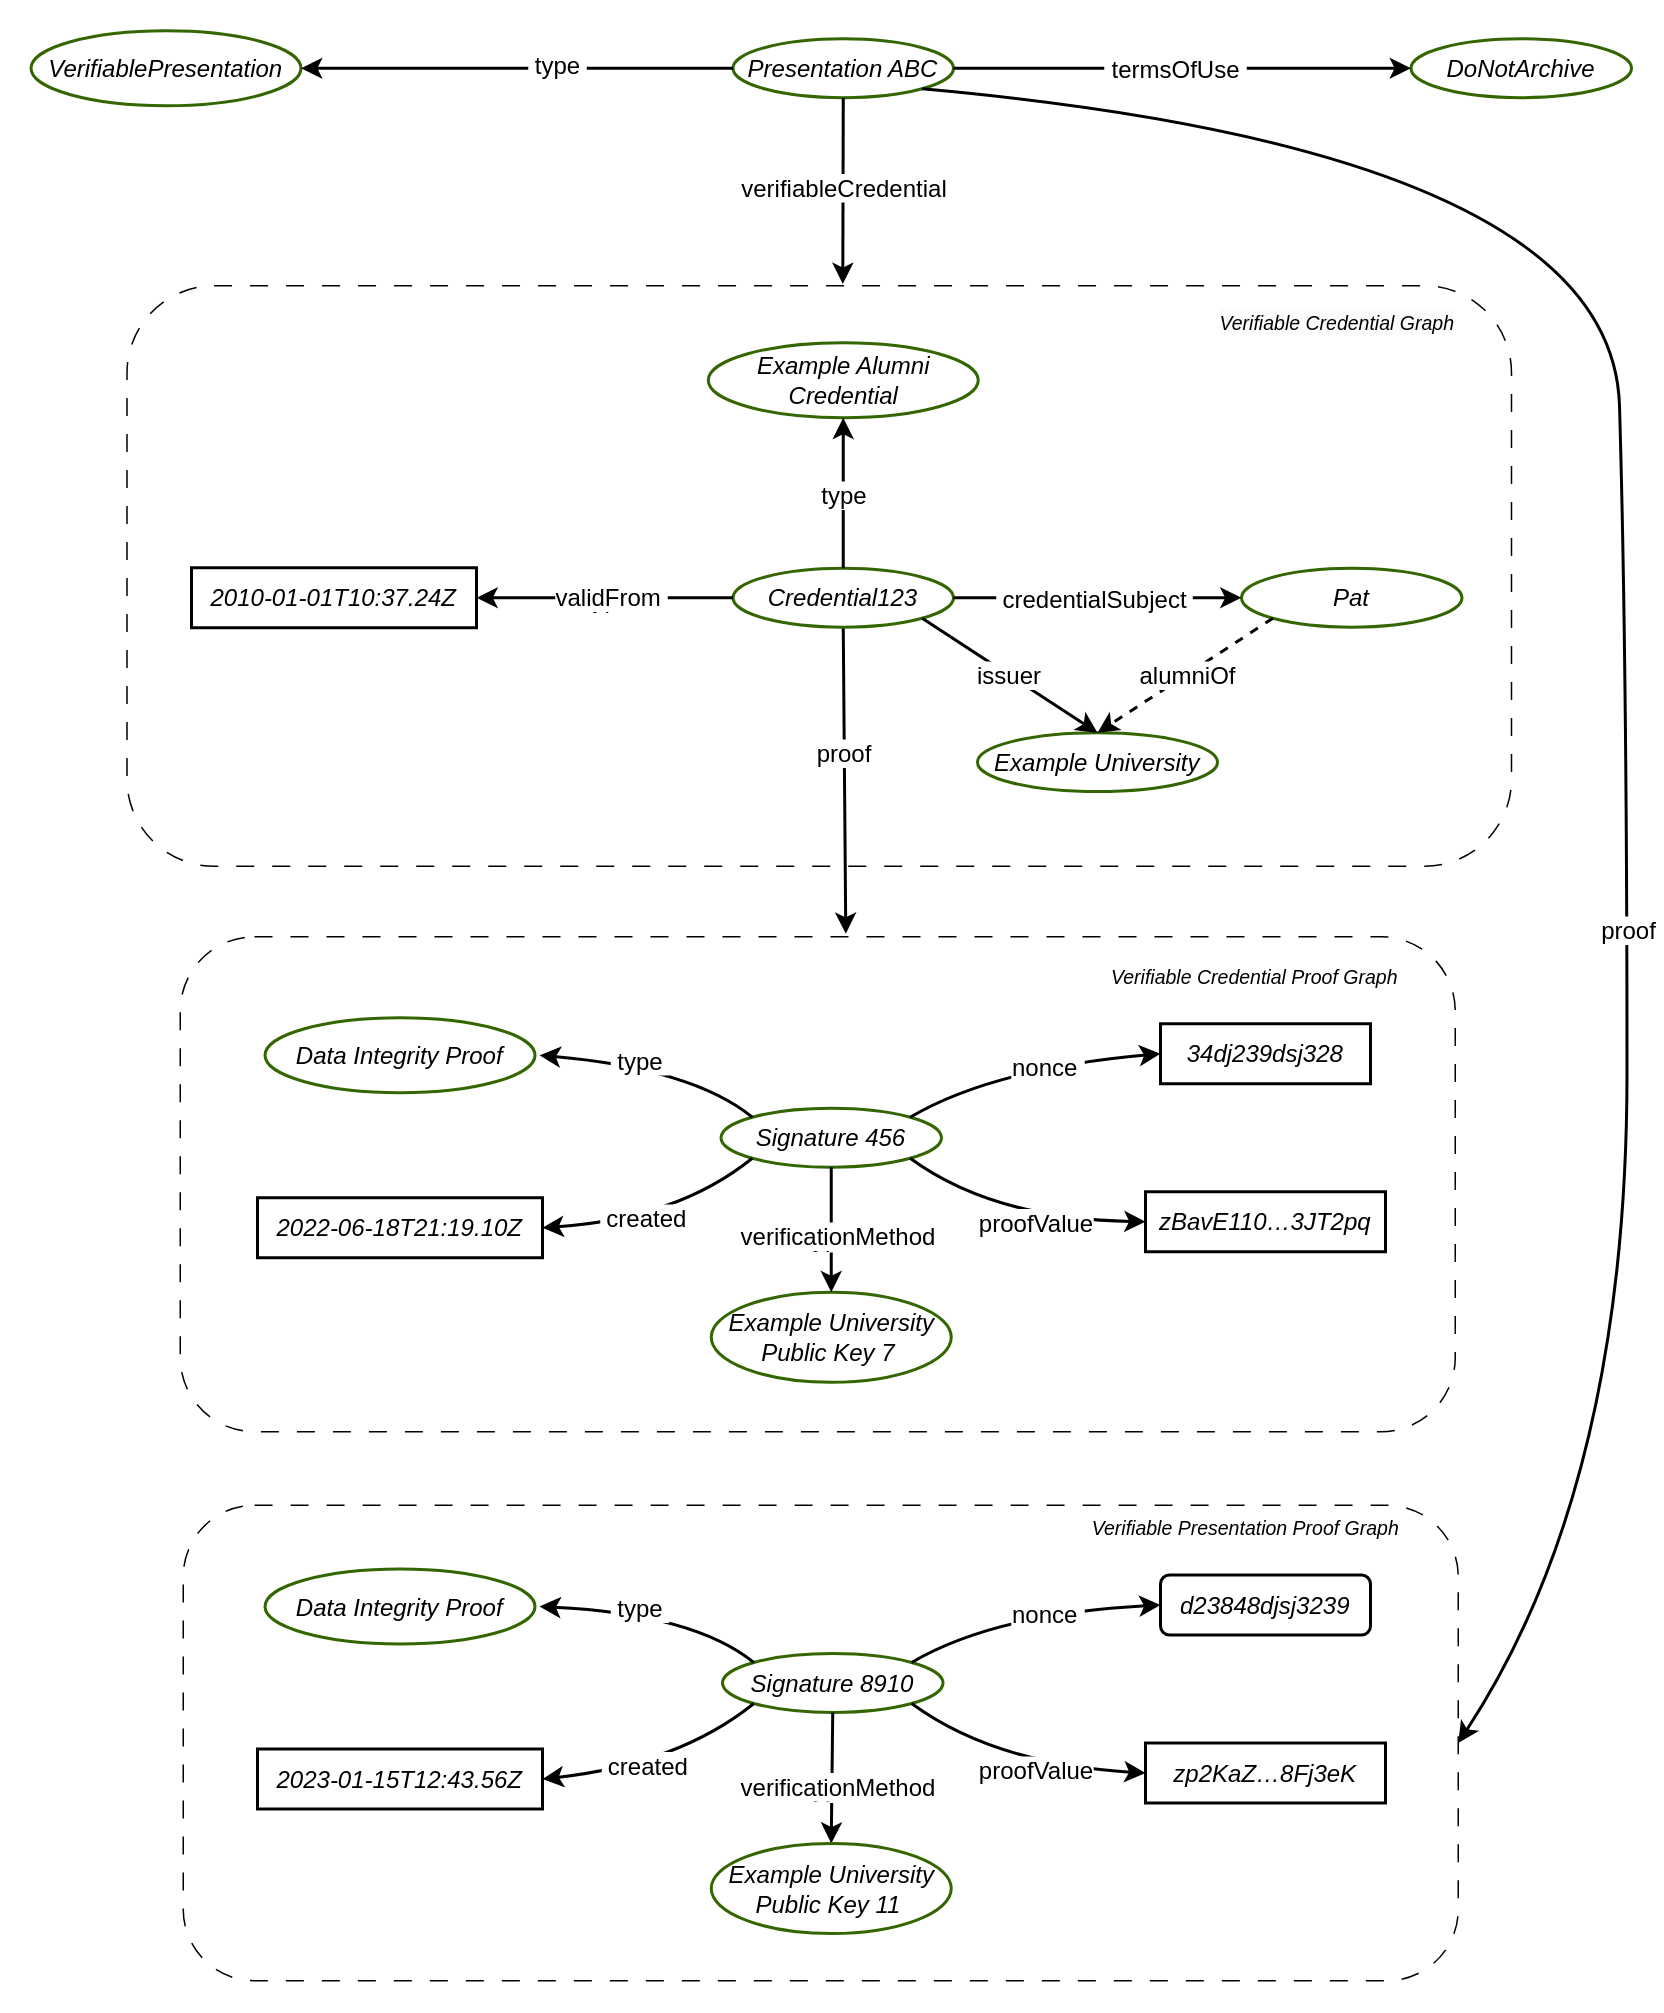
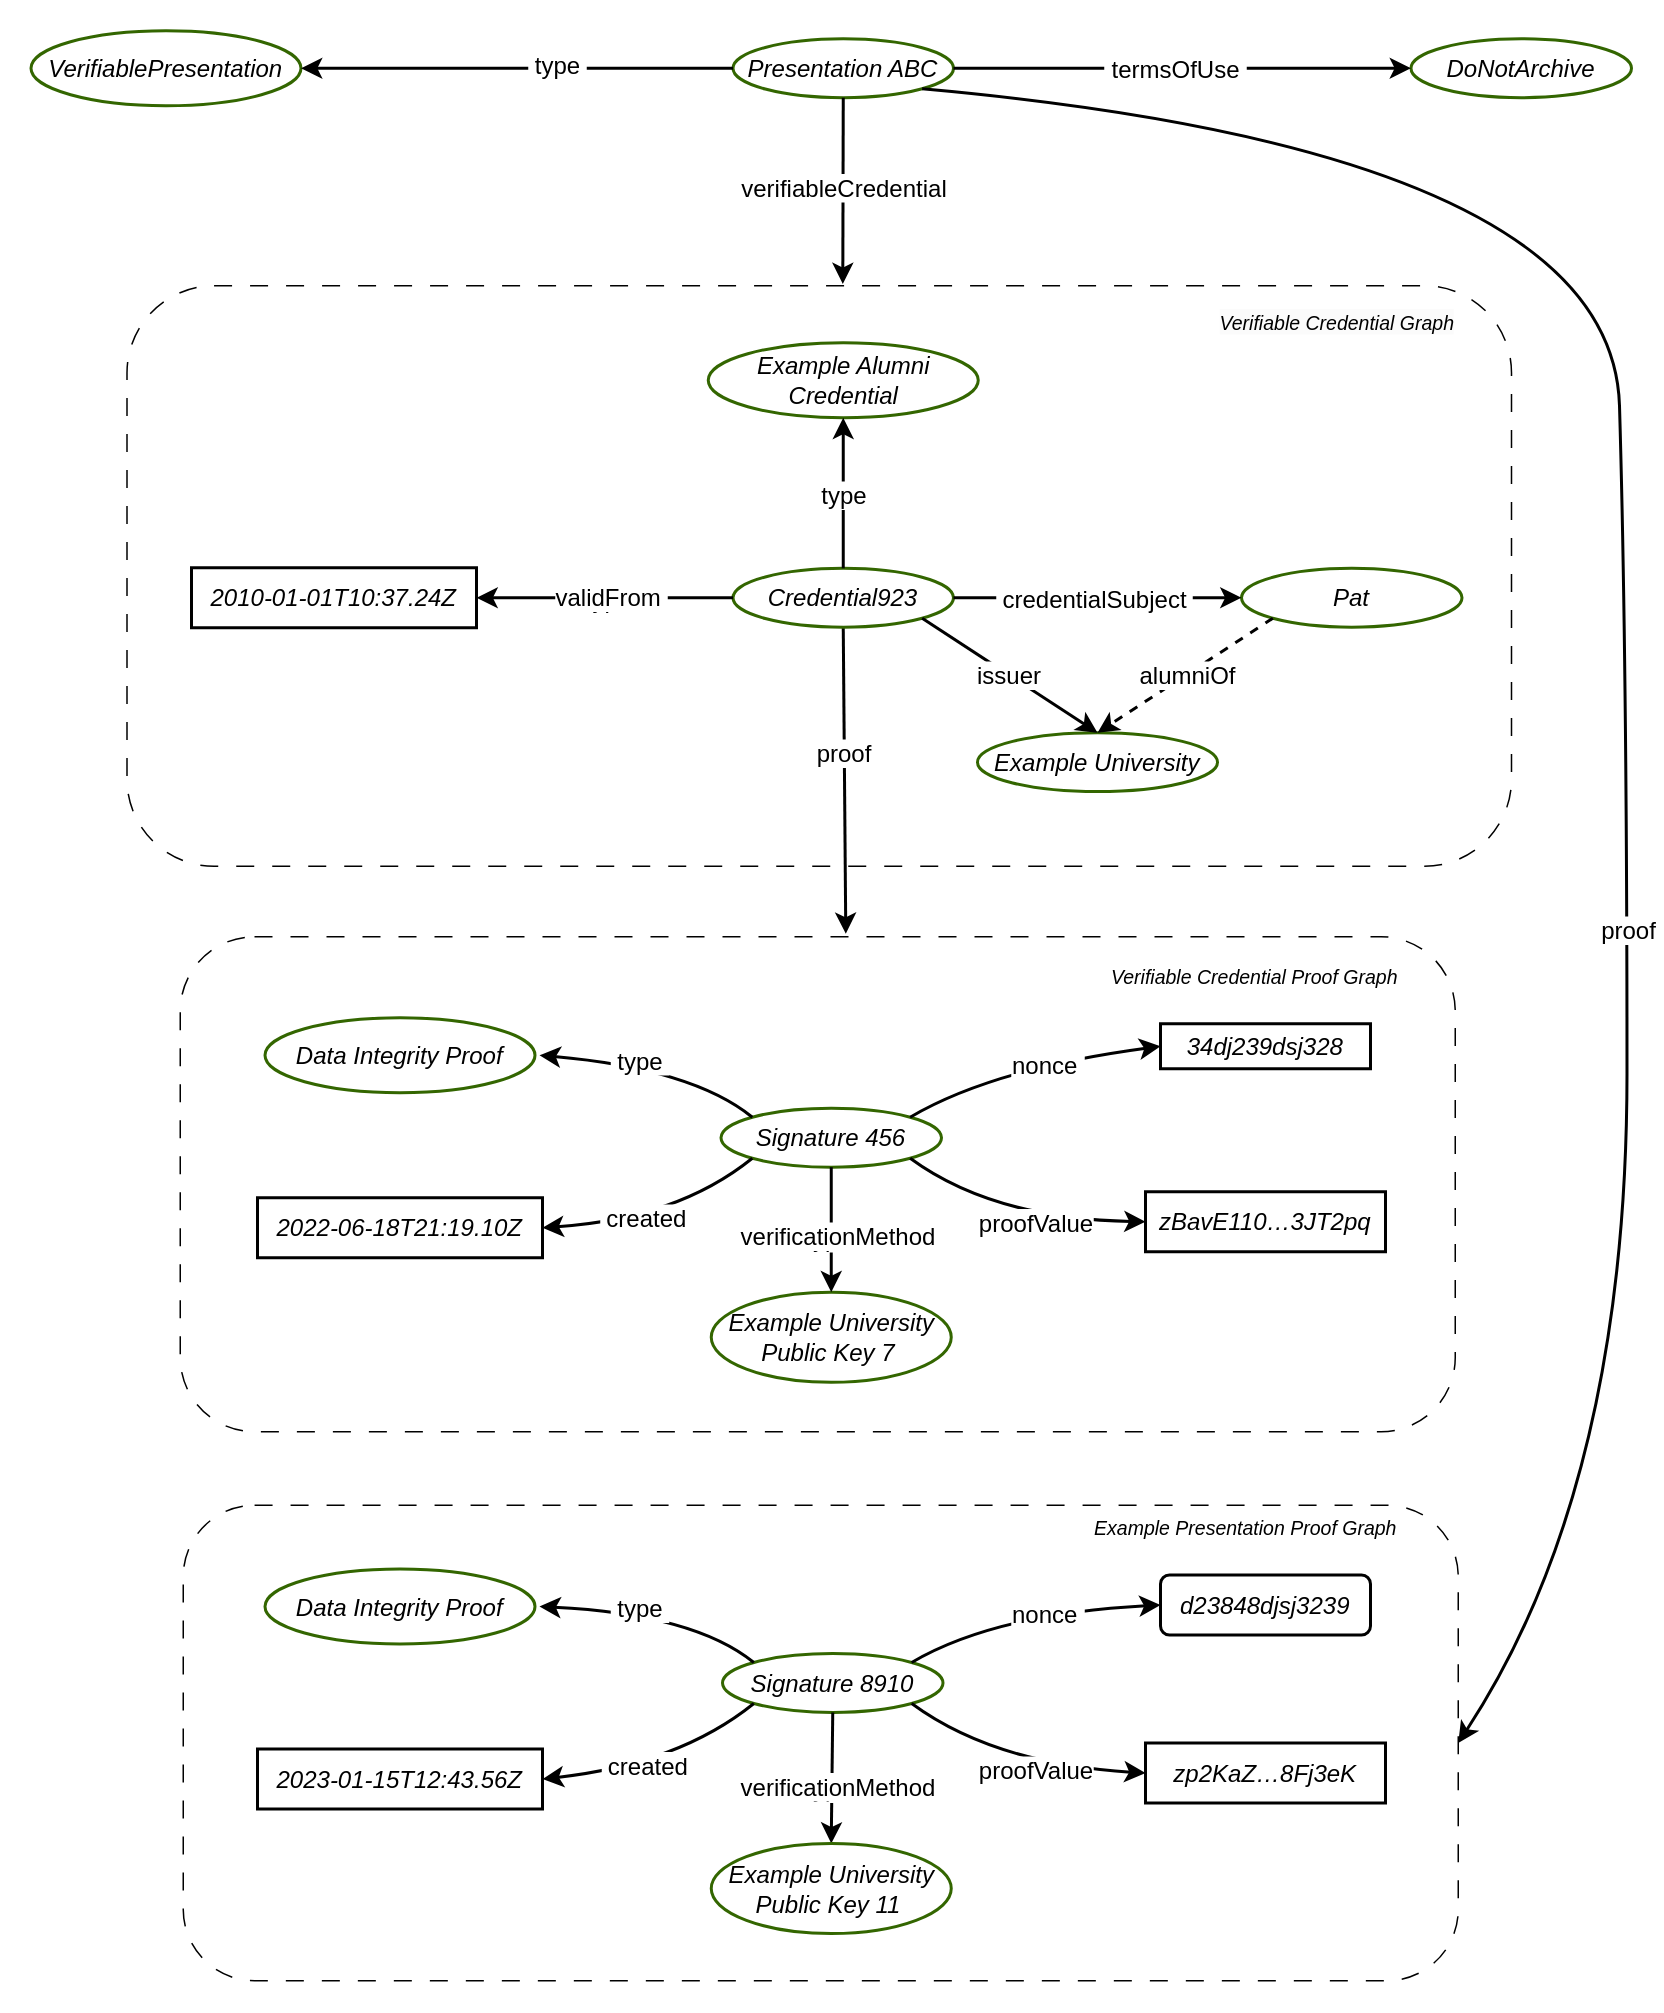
(843, 598) -> (843, 598)
(1265, 1054) -> (1265, 1046)
(1246, 1526) -> (1246, 1526)
